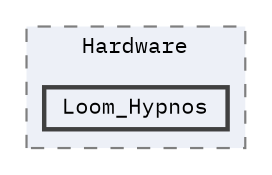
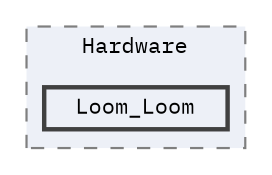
(136, 108) -> (136, 108)
